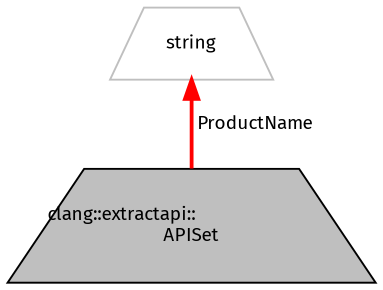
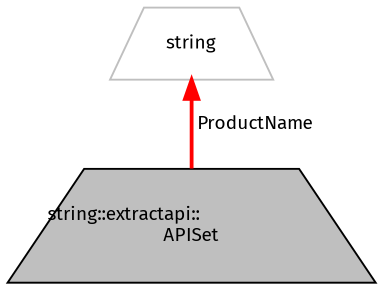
(192, 226) -> (192, 226)
